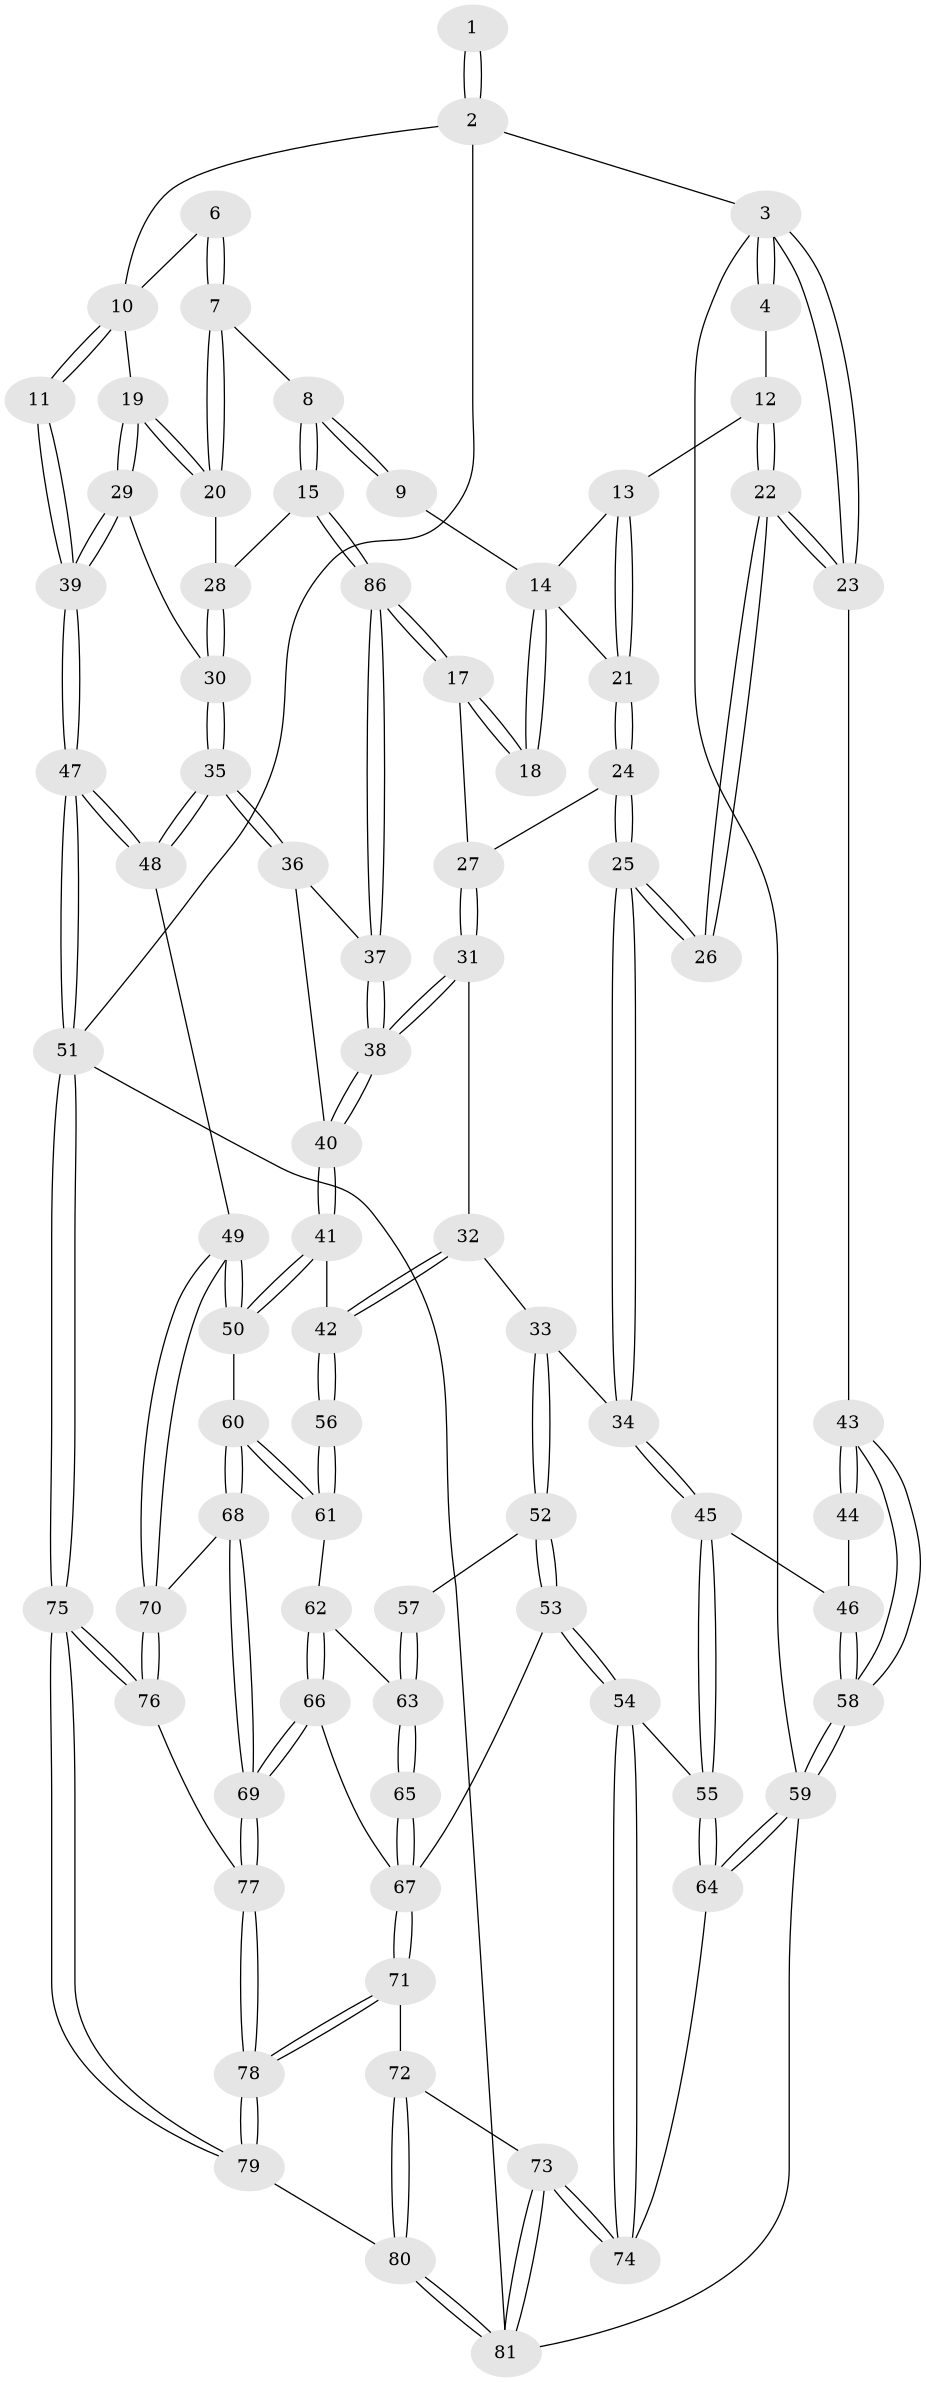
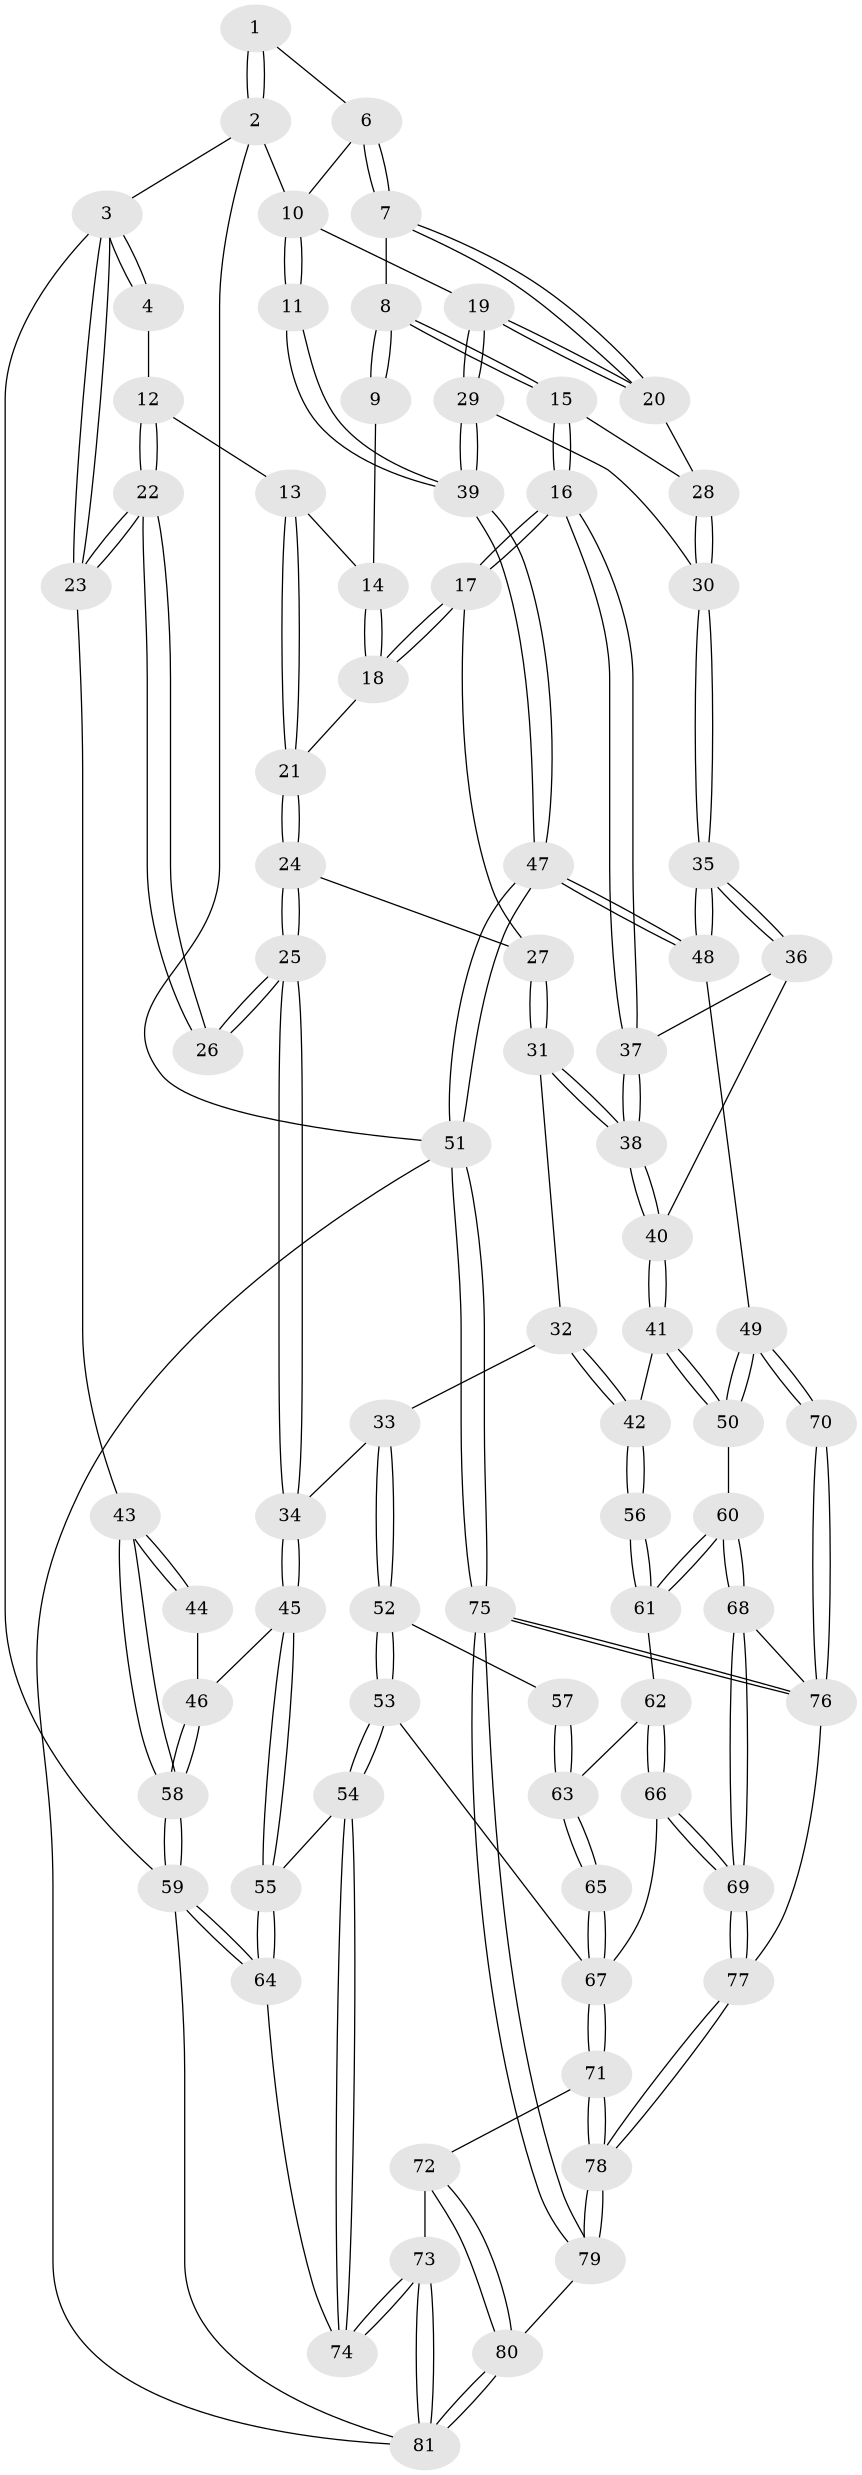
none -> (311, 75)
(376, 586) -> (562, 493)
(583, 633) -> (332, 726)
(192, 1563) -> (780, 1656)
